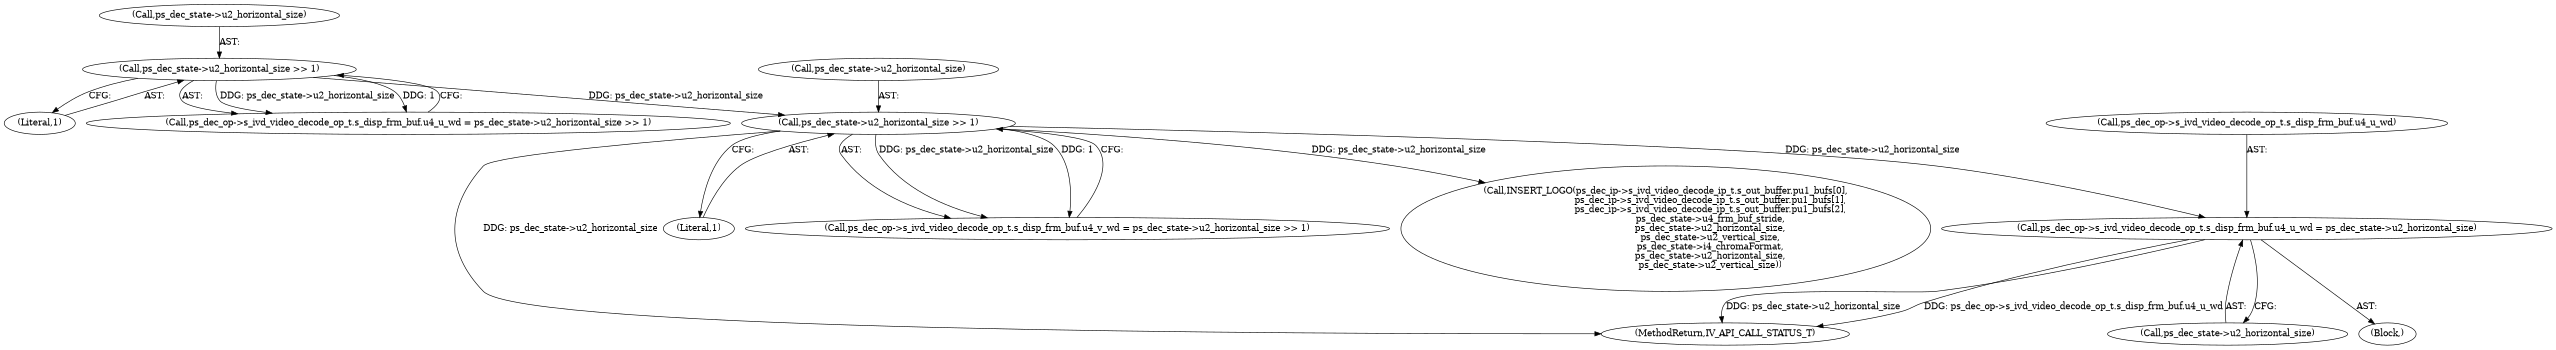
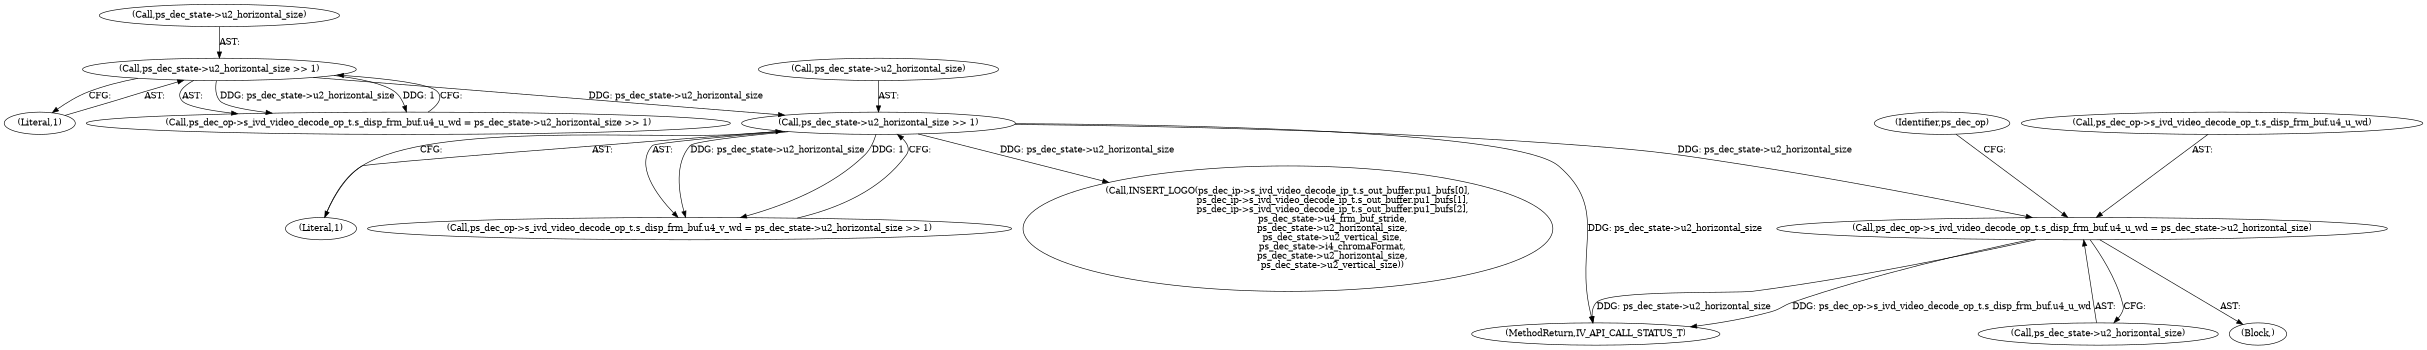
none -> (1942, 123)
